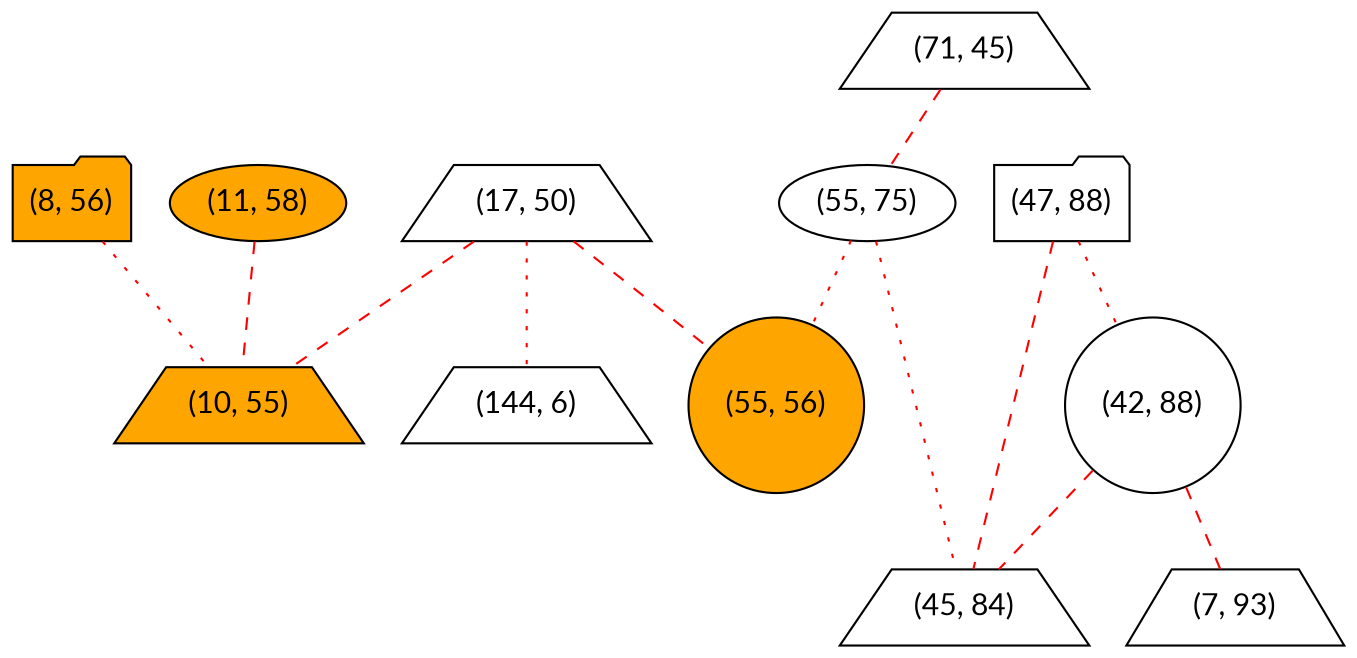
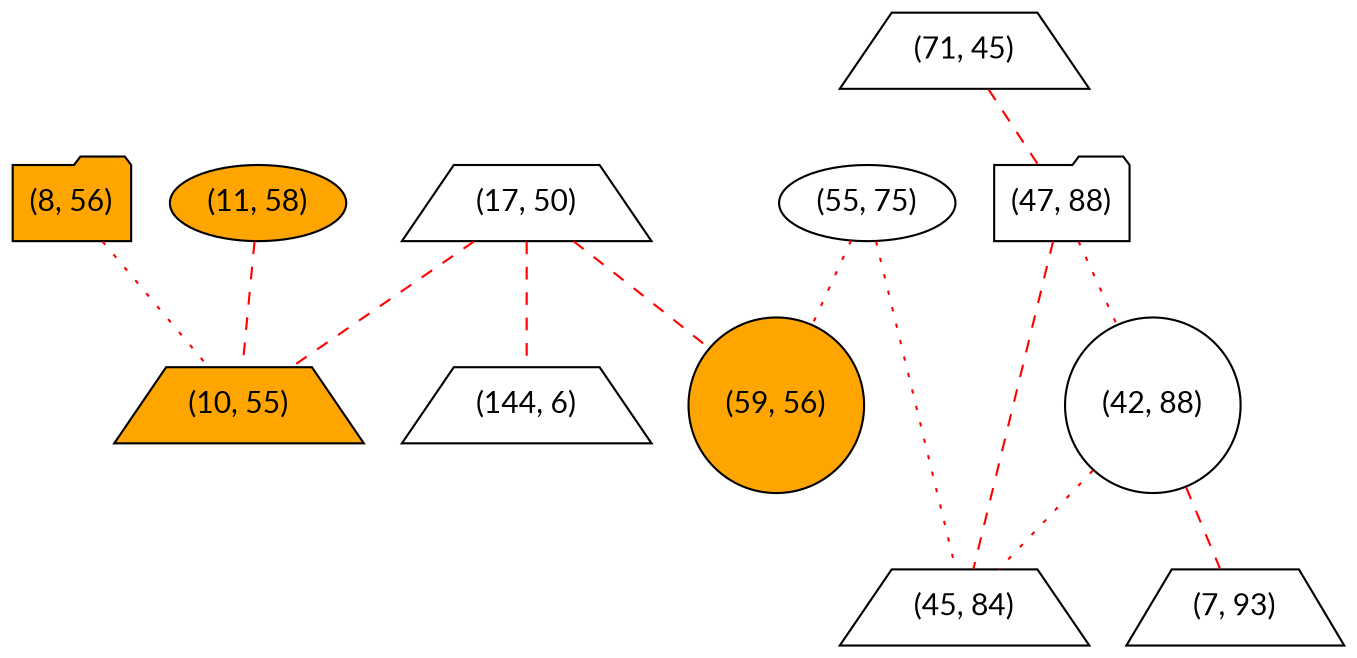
(915, 128) -> (1013, 127)
(527, 304) -> (527, 304)
(776, 405) -> (776, 405)
(1046, 520) -> (1046, 520)
